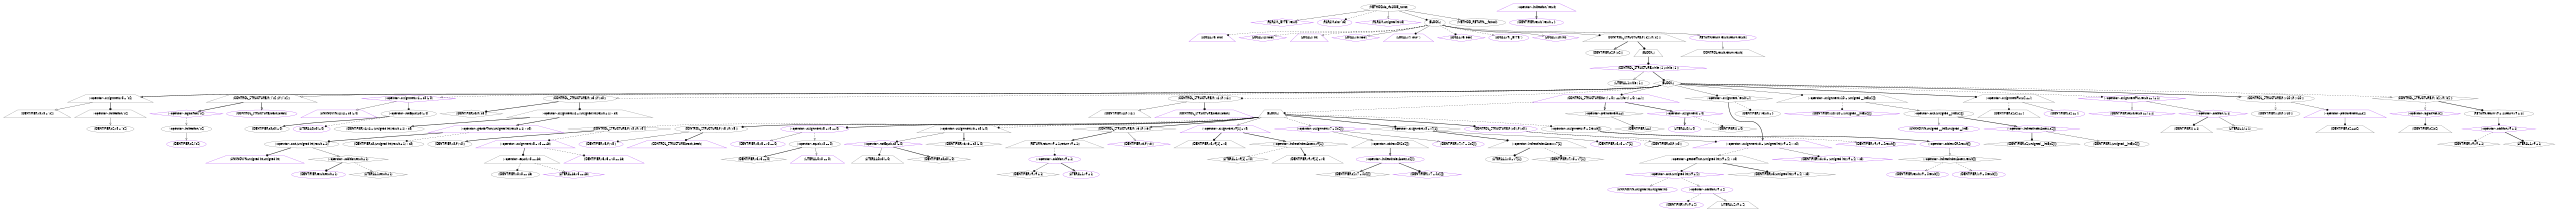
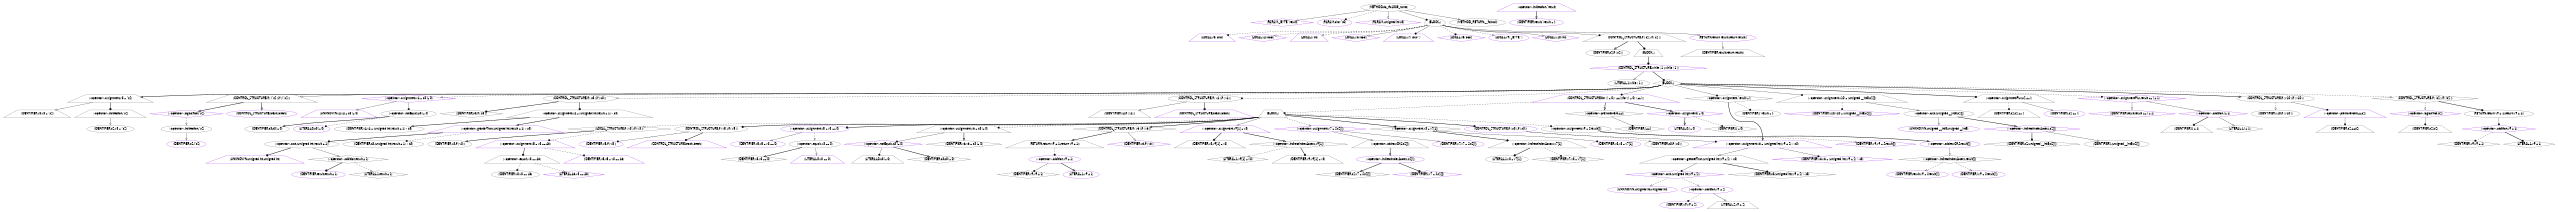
(1723, 53) -> (1723, 53)
(619, 129) -> (619, 129)
(1734, 152) -> (1734, 152)
